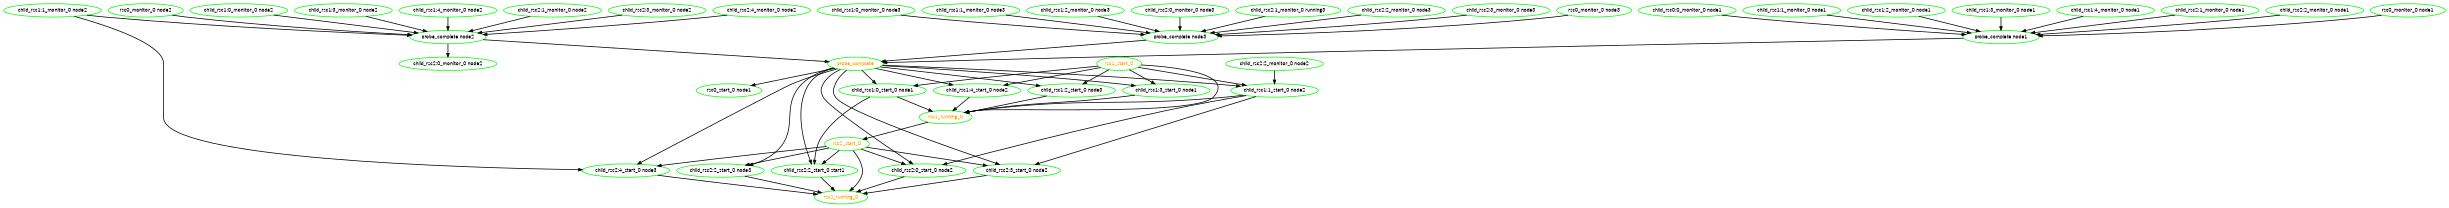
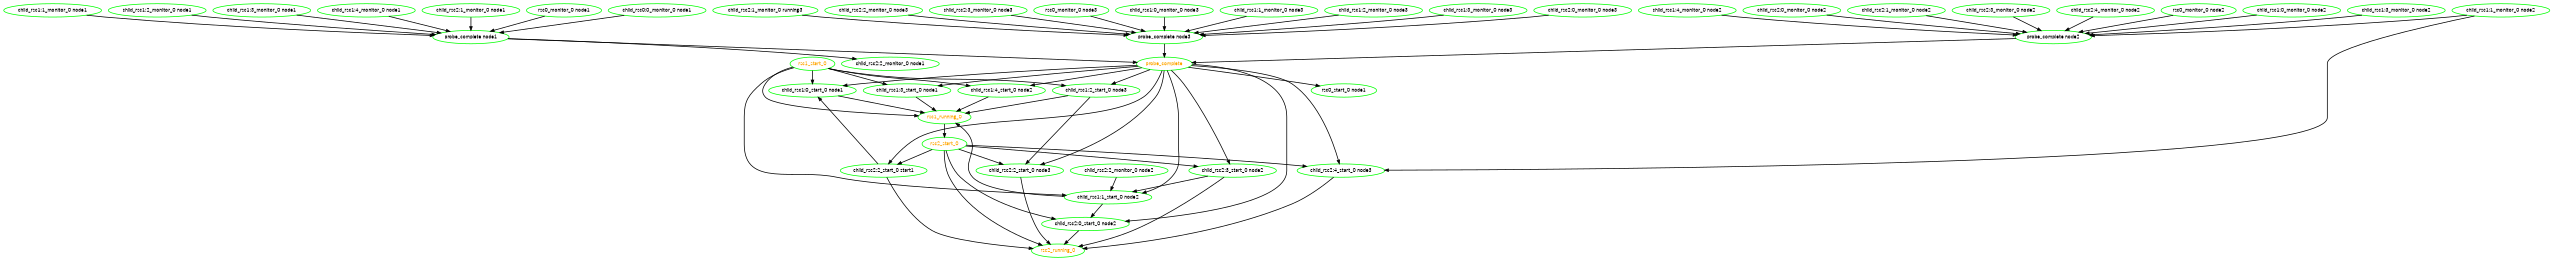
none -> (1478, 10)
(2160, 26) -> (741, 50)
(448, 49) -> (1921, 25)
(834, 122) -> (849, 132)
none -> (1059, 129)
(1147, 130) -> (1172, 184)
